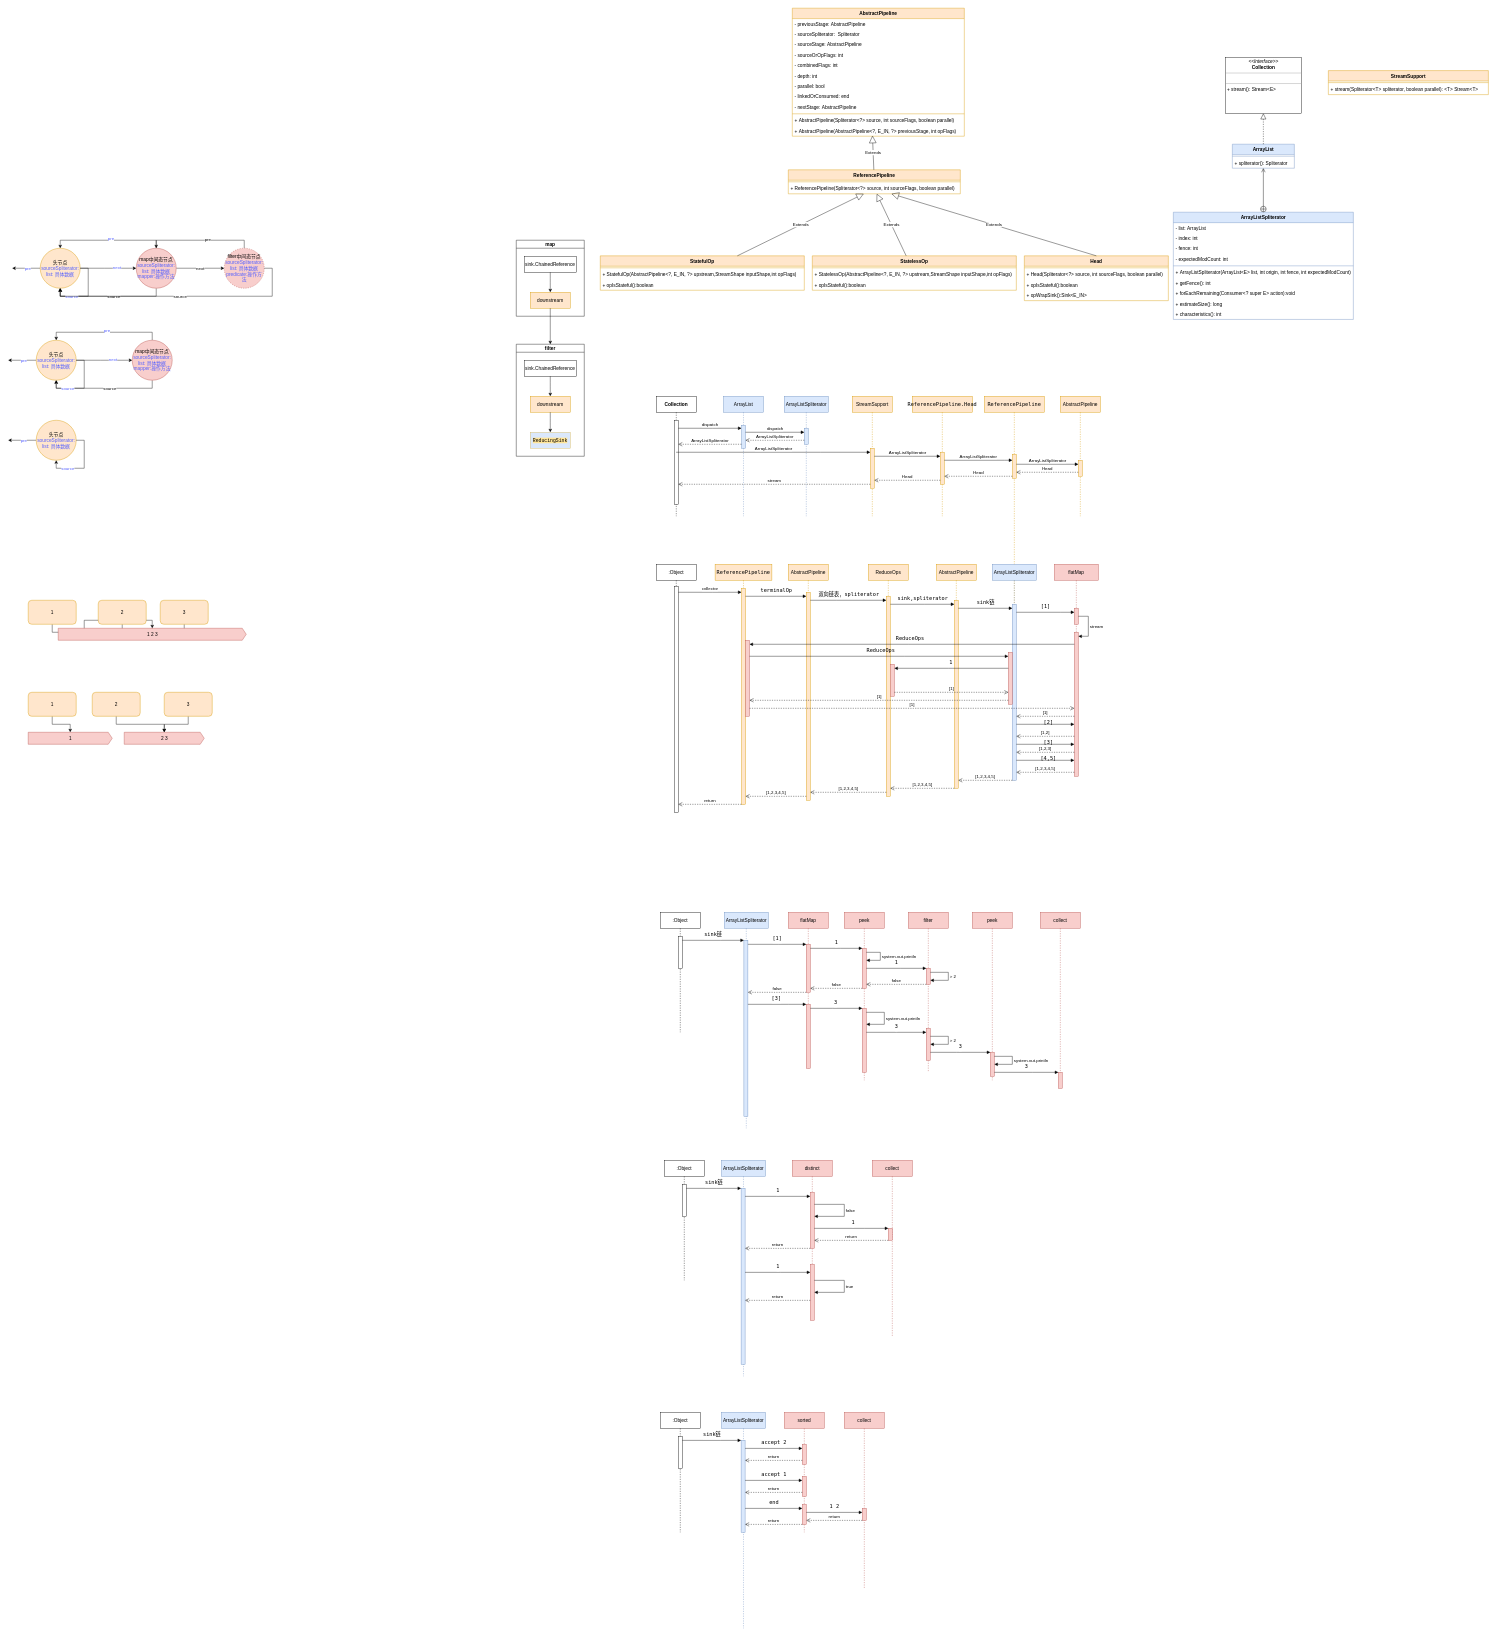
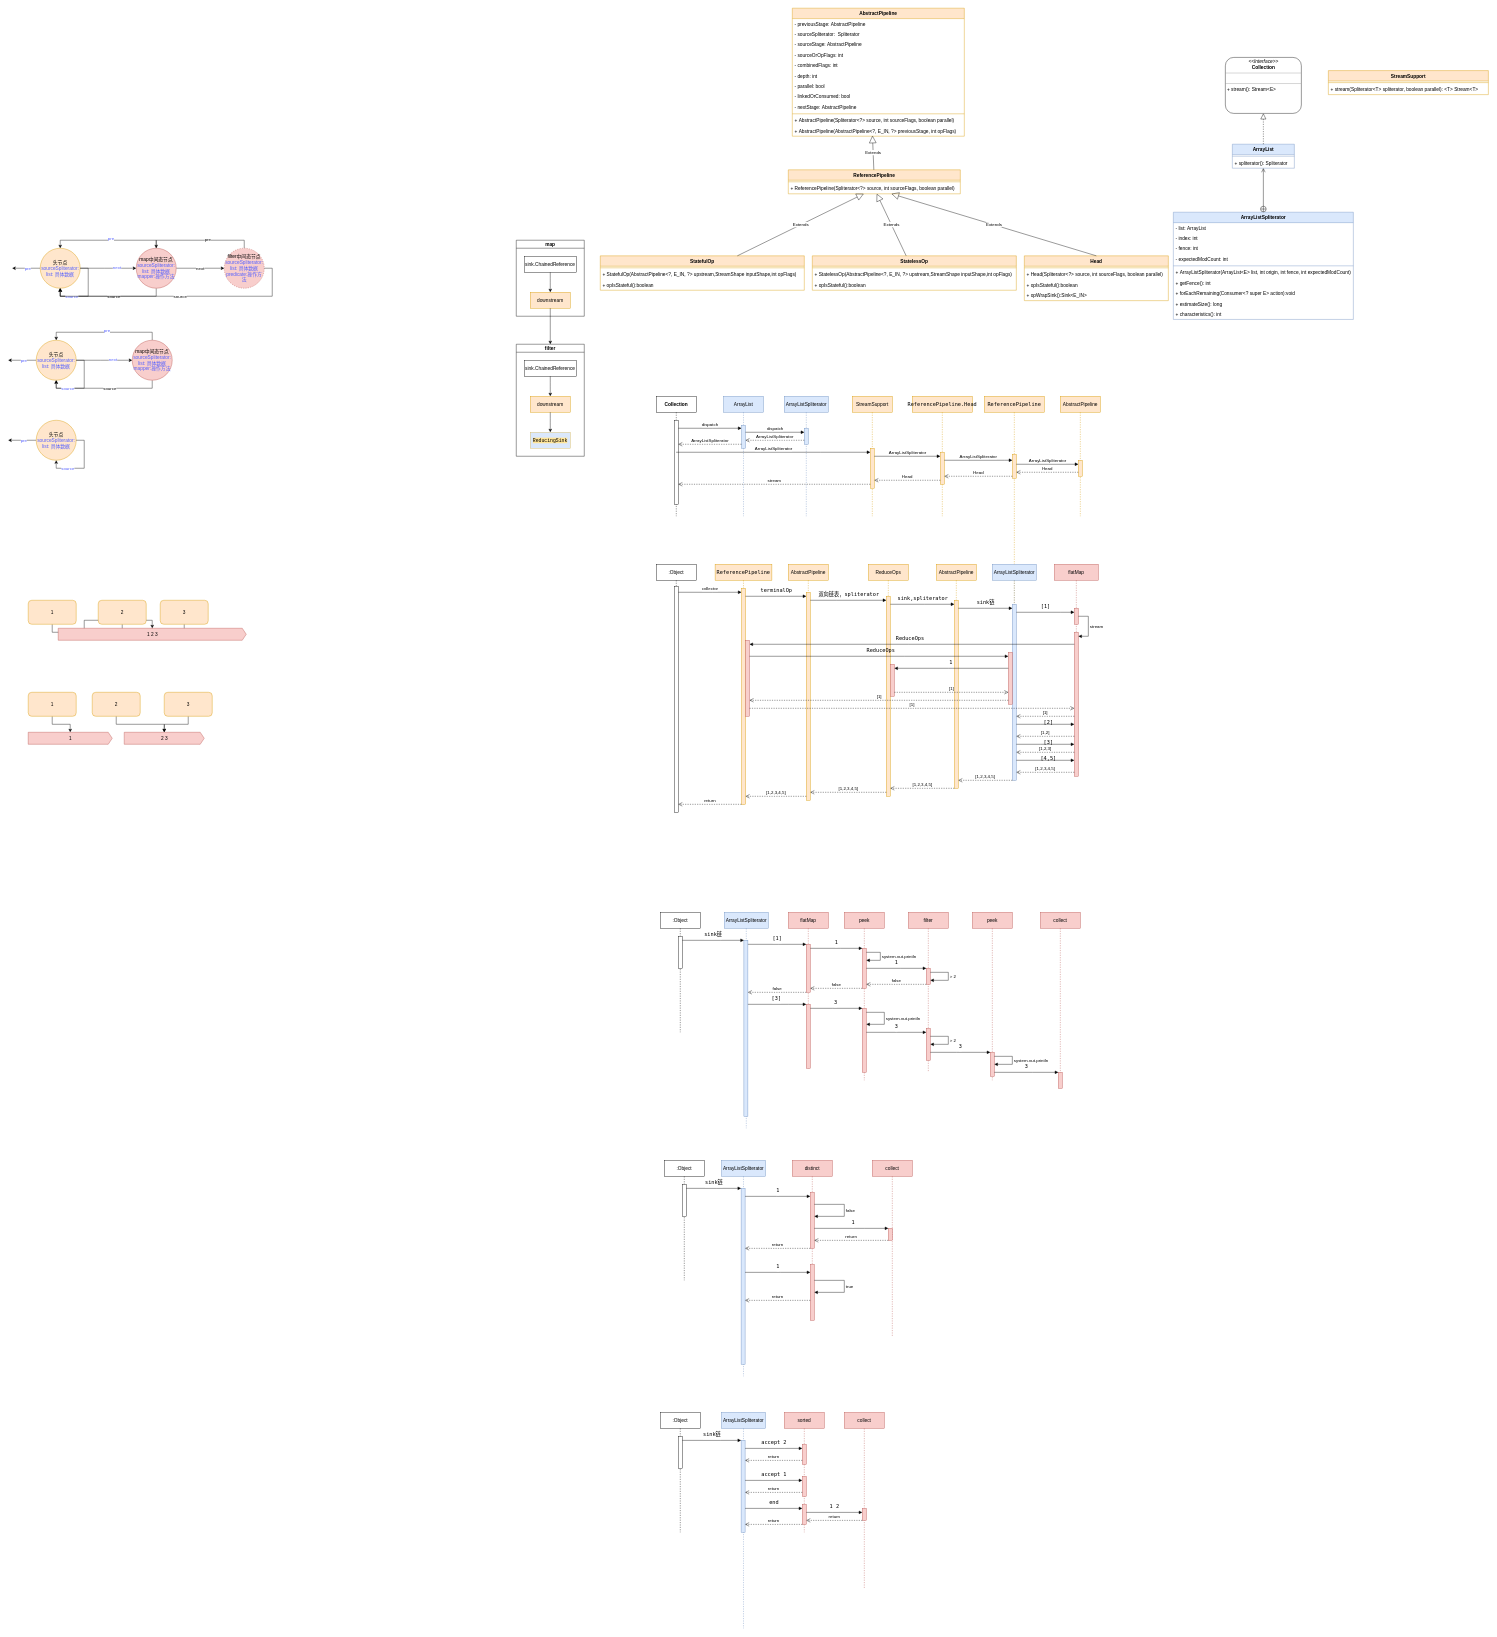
(1263, 85) -> (1263, 85)
(823, 97) -> (824, 97)
